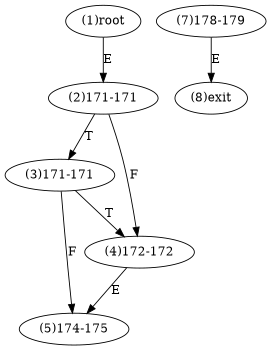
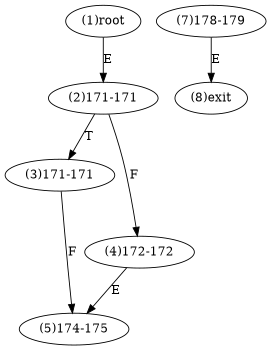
(96, 211) -> none
